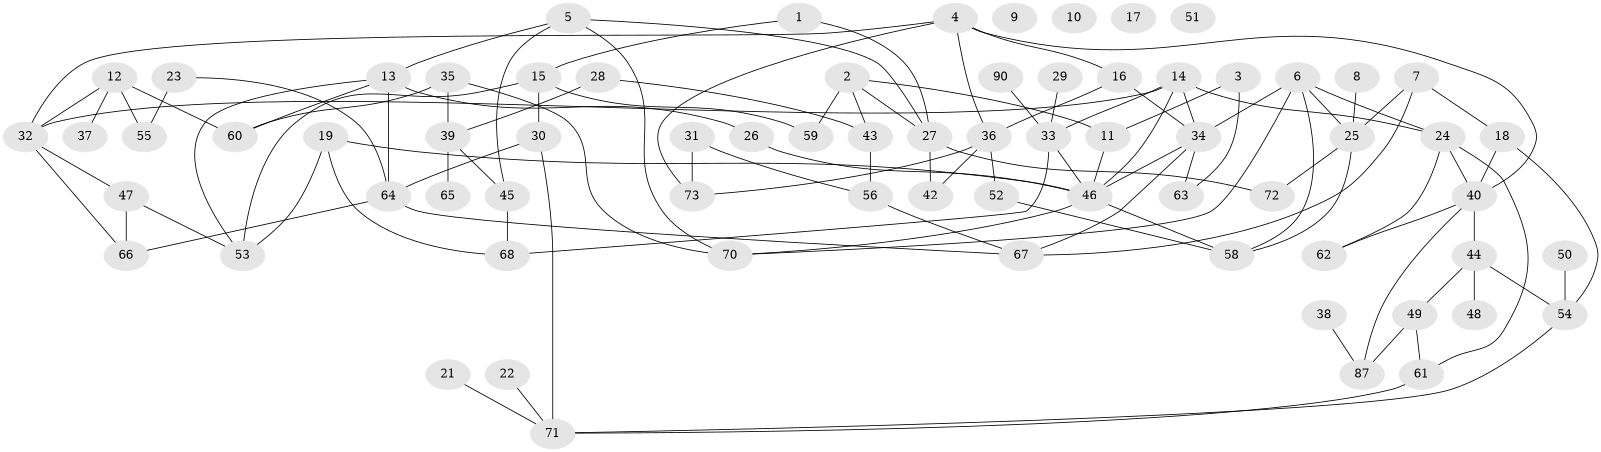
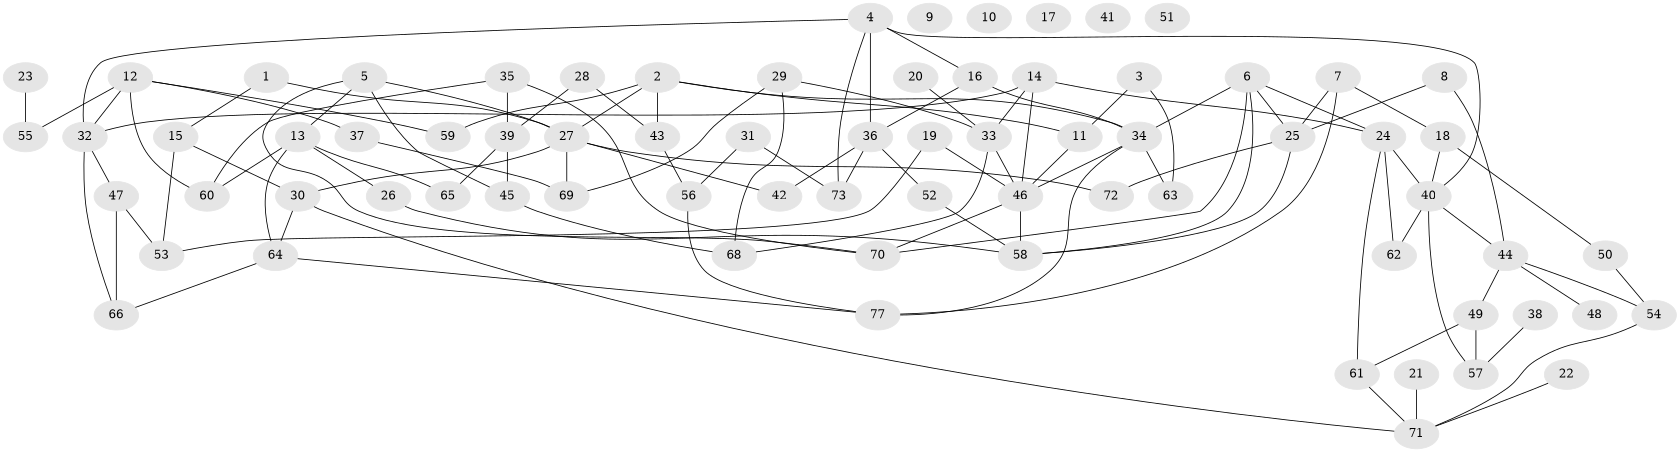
none -> (1108, 18)
(1001, 78) -> (916, 78)
(307, 95) -> none
(675, 107) -> (297, 105)
(1189, 107) -> (902, 99)
(220, 111) -> (373, 167)
none -> (1487, 163)
none -> (435, 171)
(918, 172) -> (775, 235)
none -> (567, 196)
(1582, 216) -> (1524, 196)
(387, 230) -> (757, 172)
(1021, 256) -> (878, 315)
(1362, 375) -> (1476, 375)
